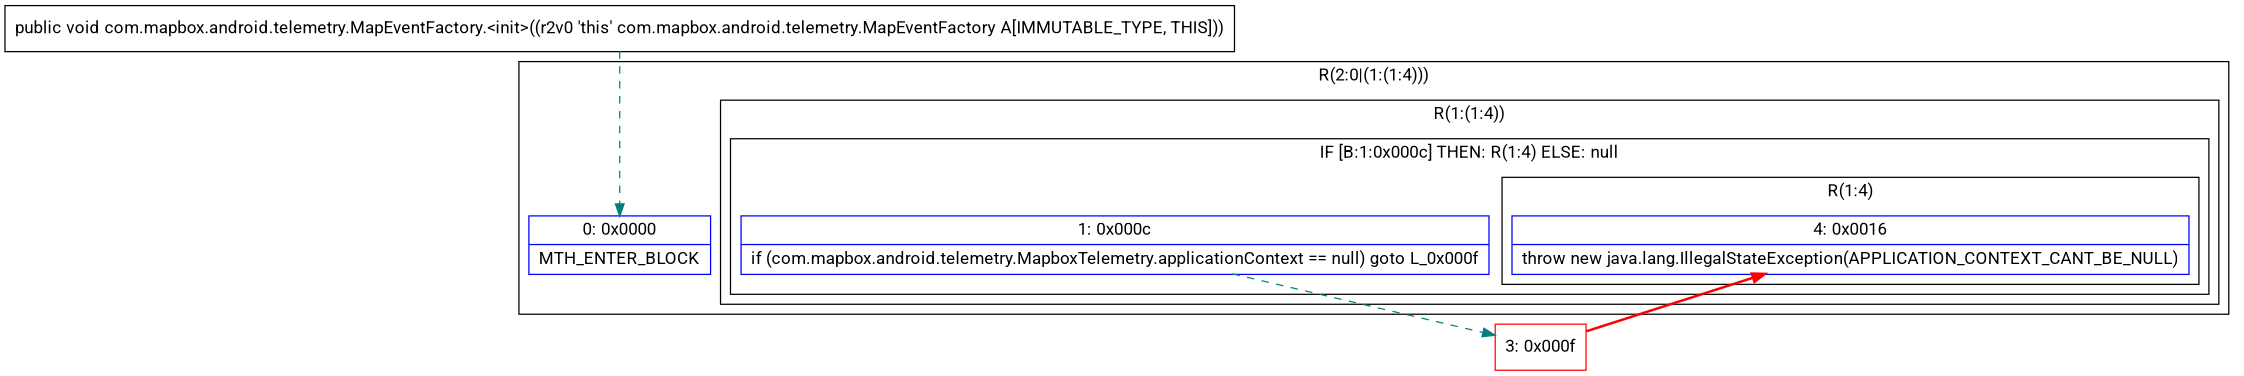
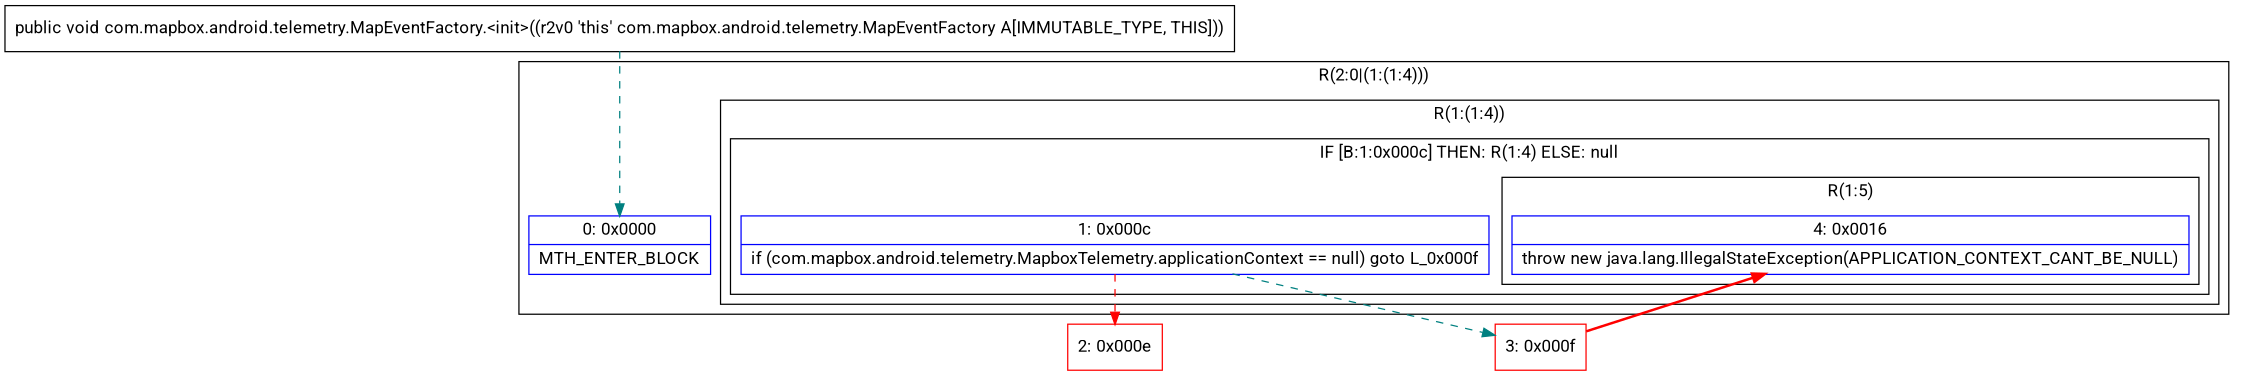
(1850, 192) -> (1850, 192)
none -> (1115, 347)
